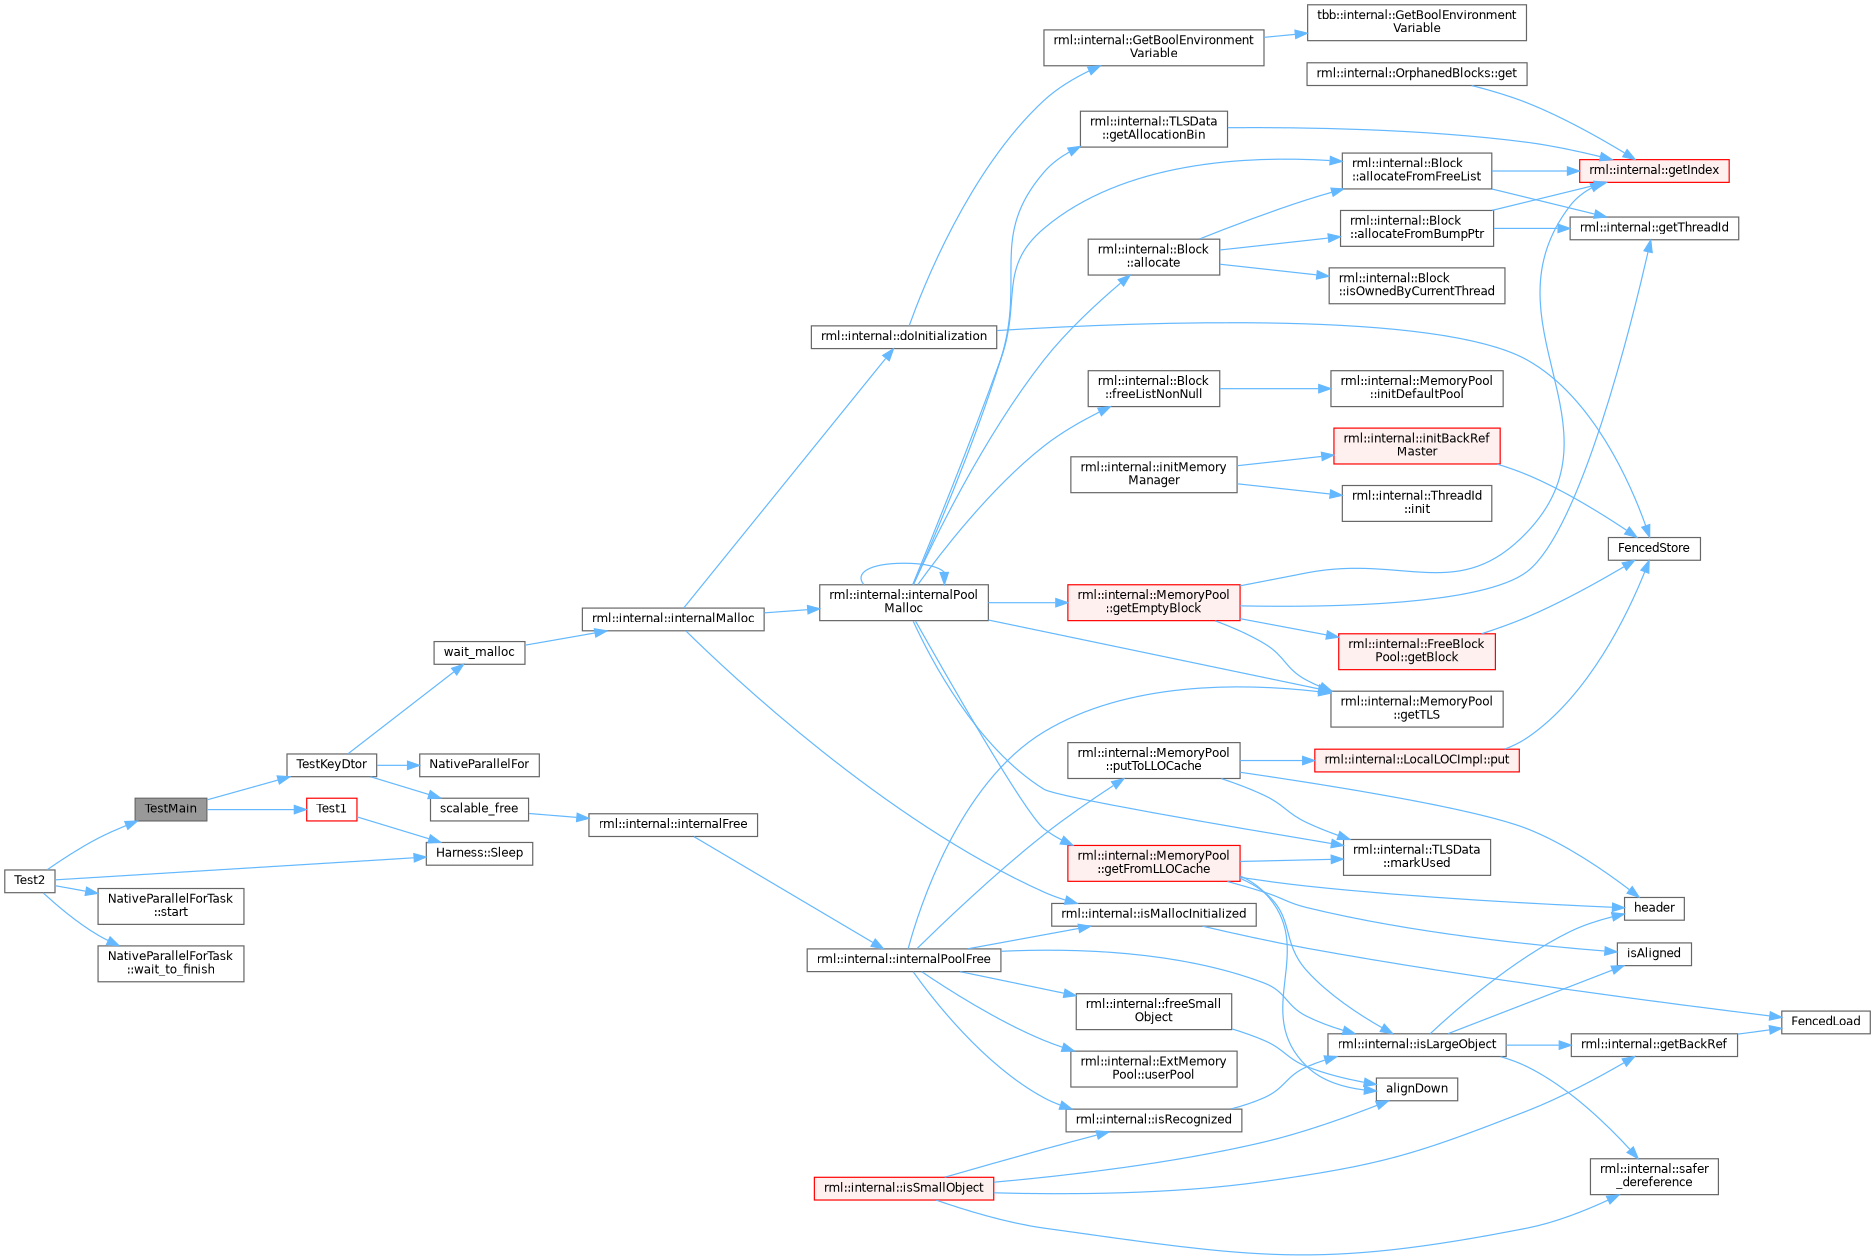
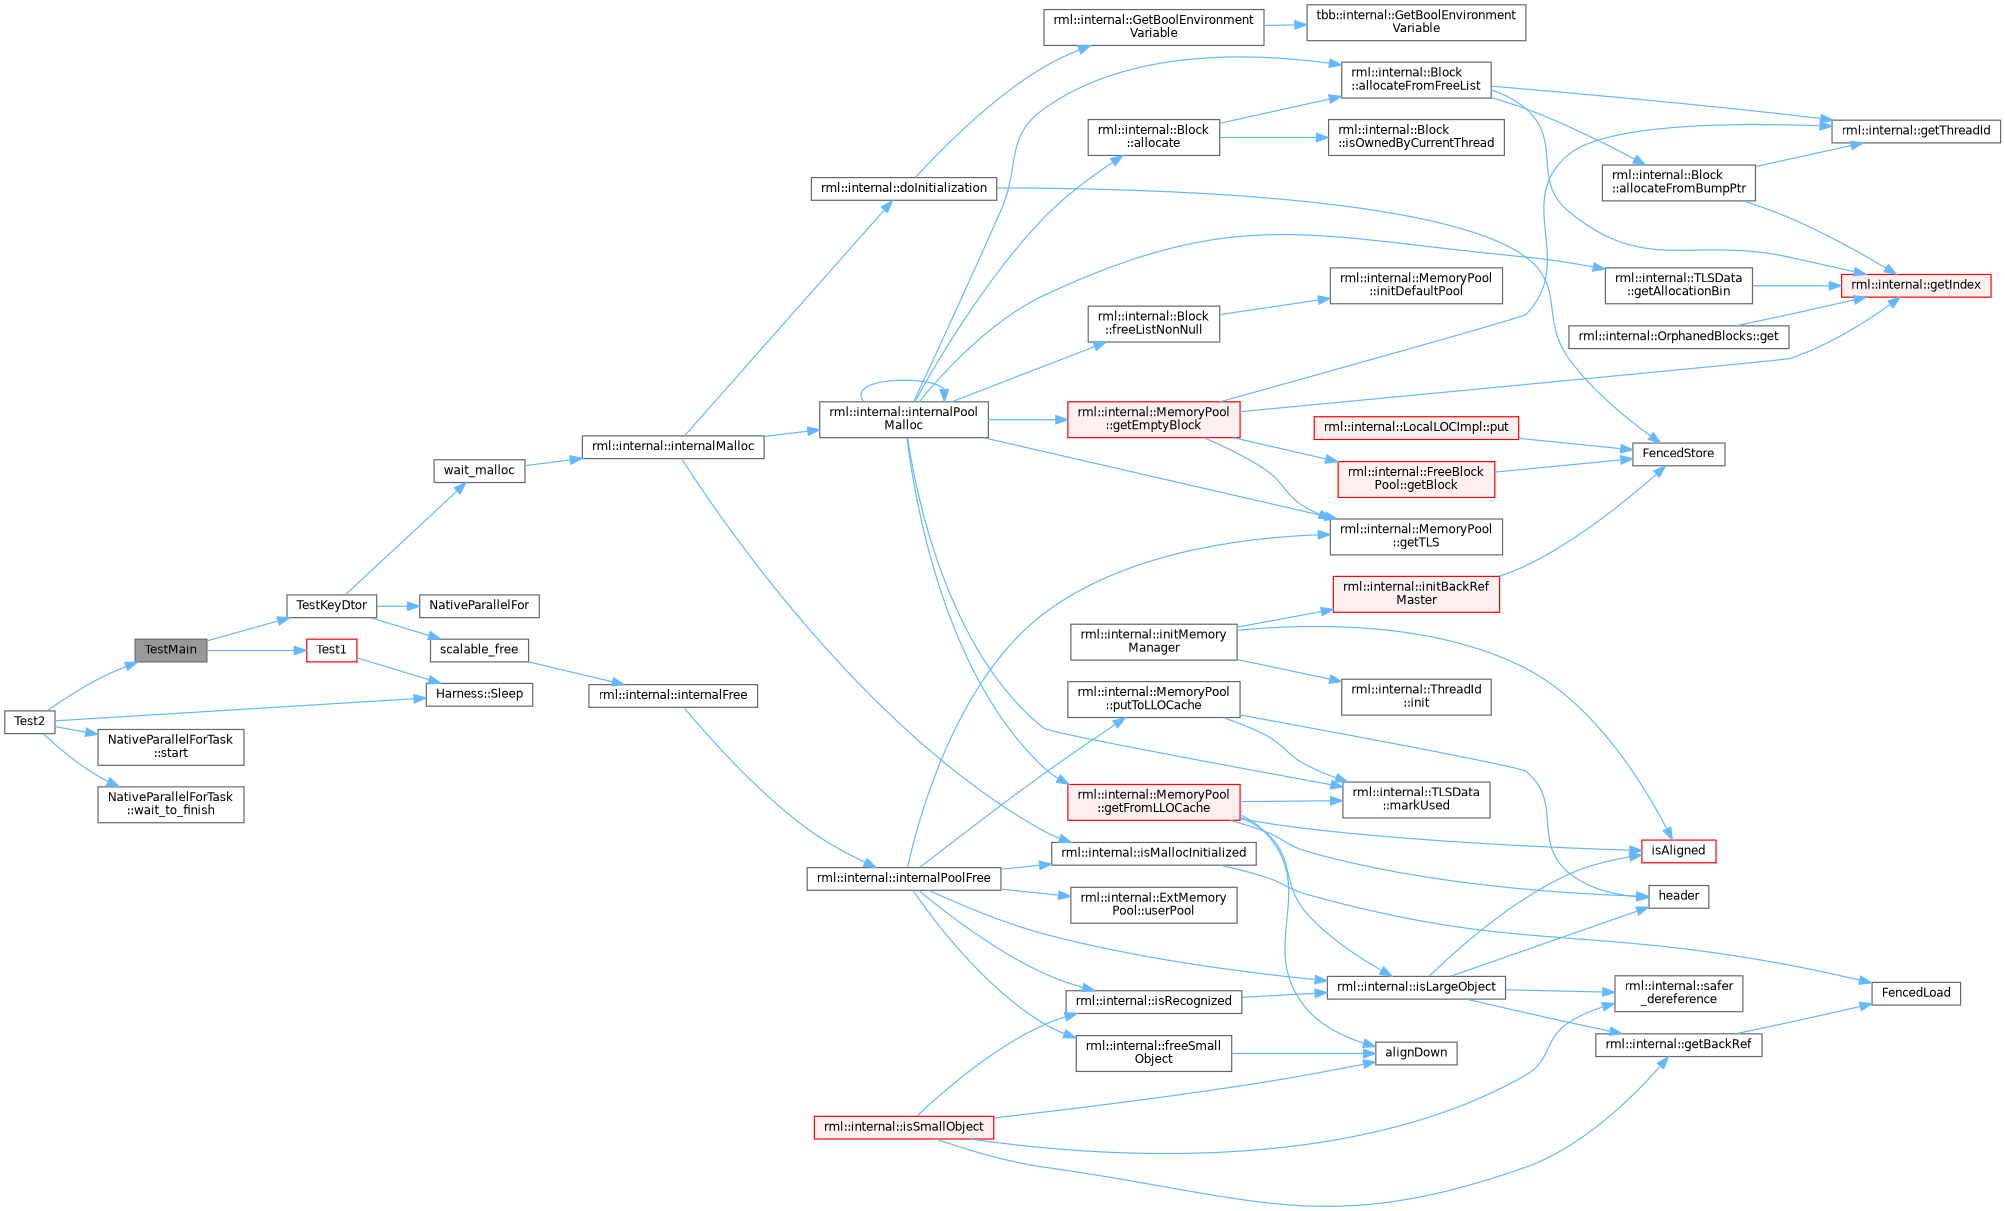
(1274, 244) -> (1565, 125)
none -> (1490, 653)
(1271, 761) -> none
(1654, 954) -> (1679, 851)
